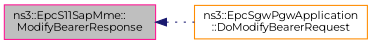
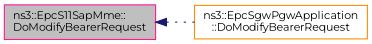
(80, 22) -> (80, 22)
